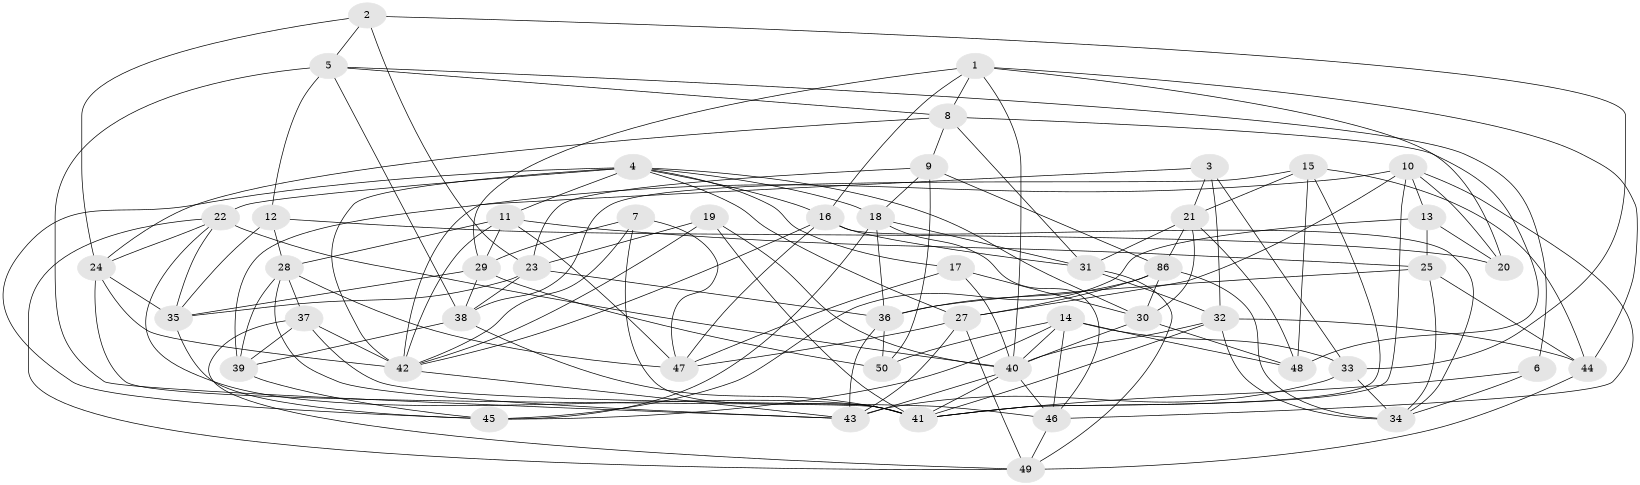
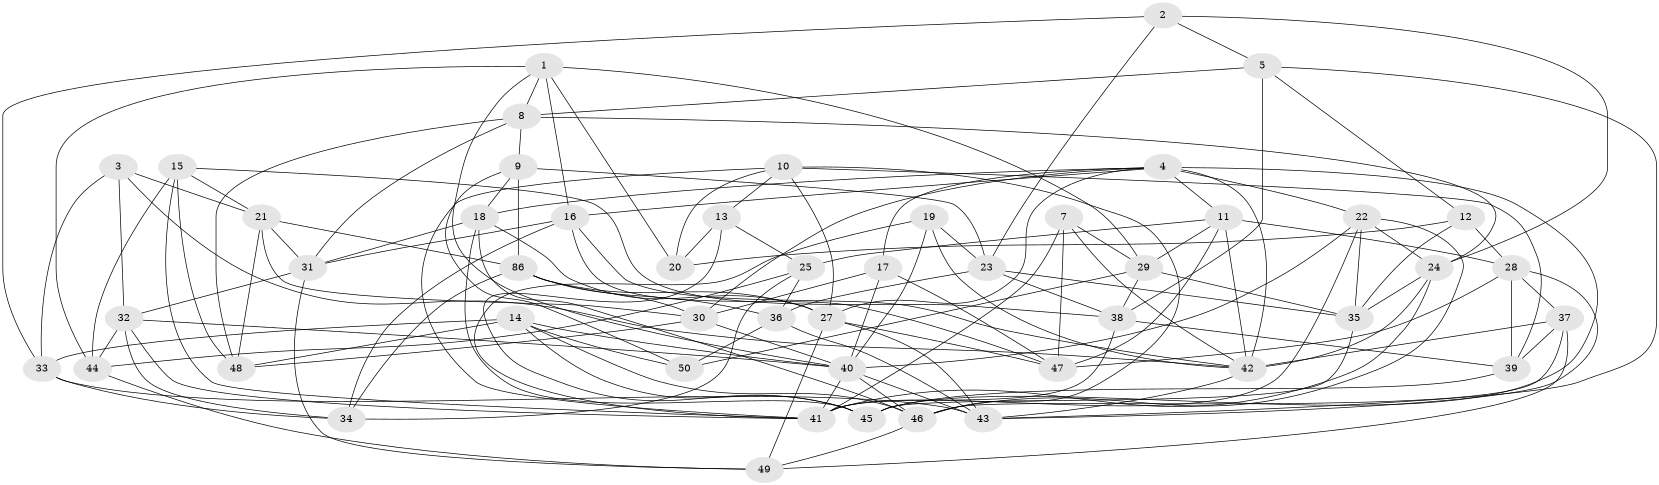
(880, 268) -> (571, 279)
(1537, 369) -> none
(375, 452) -> (1278, 399)
